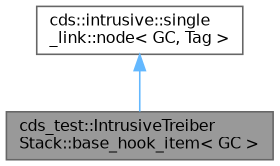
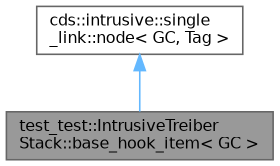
(140, 136) -> (140, 136)
